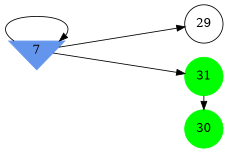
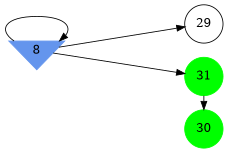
(37, 51) -> (37, 51)
